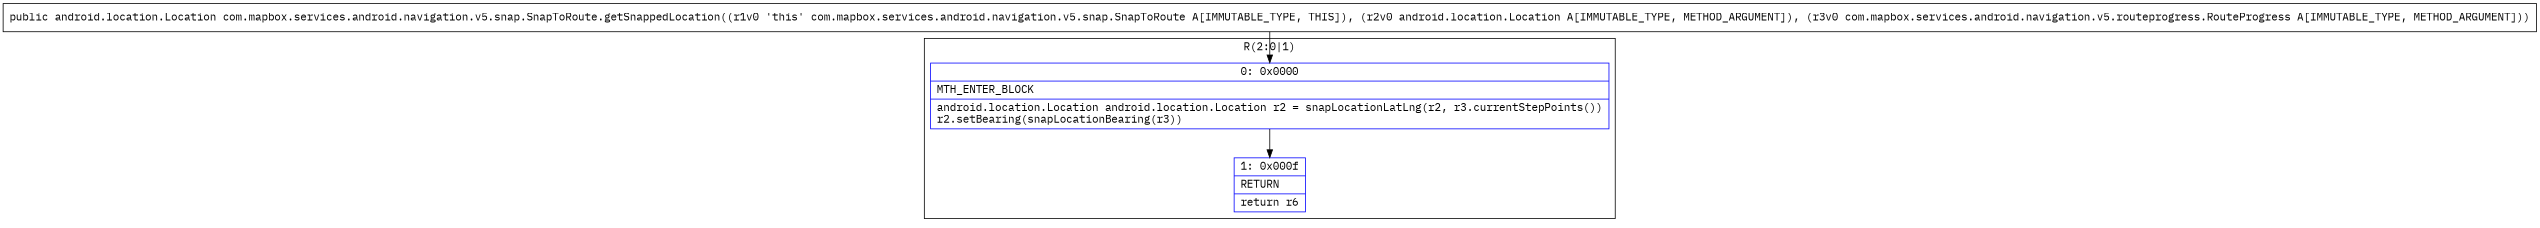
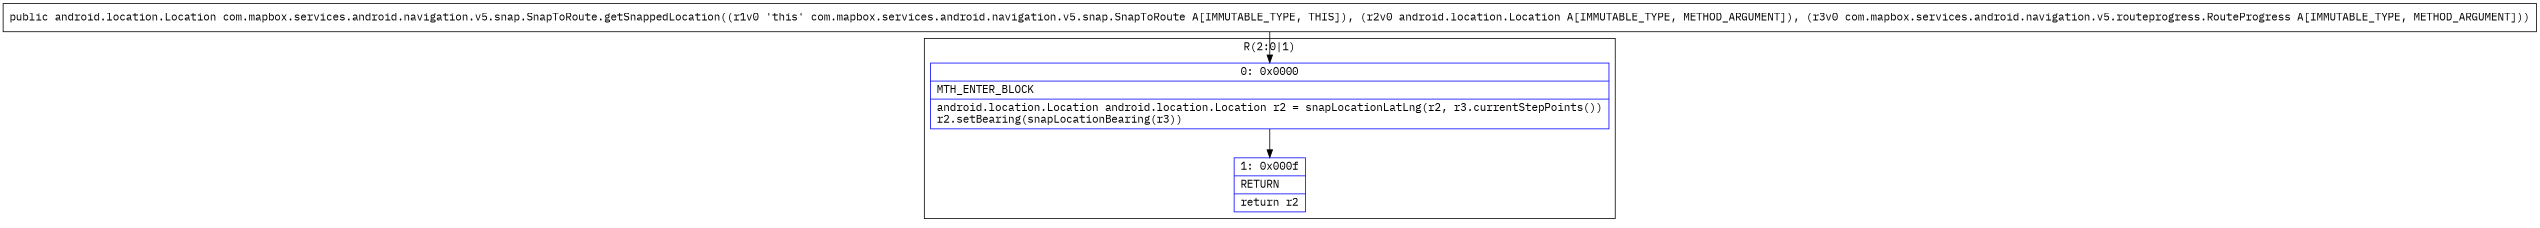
(1270, 202) -> (1270, 202)
